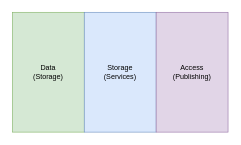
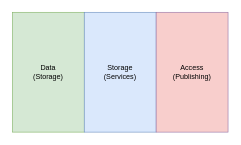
(192, 72) -> (192, 72)
